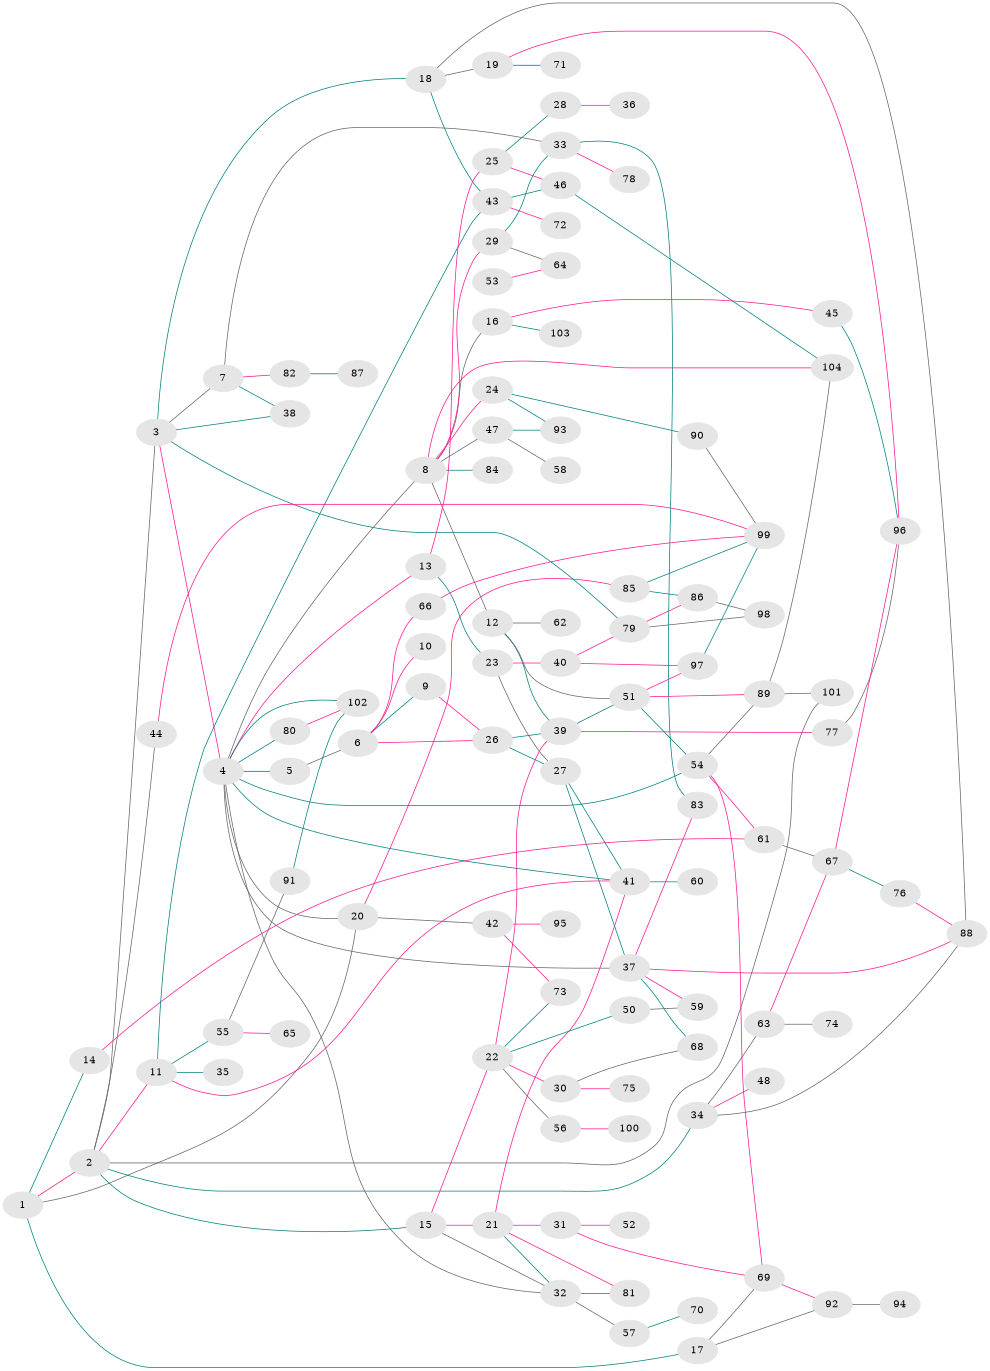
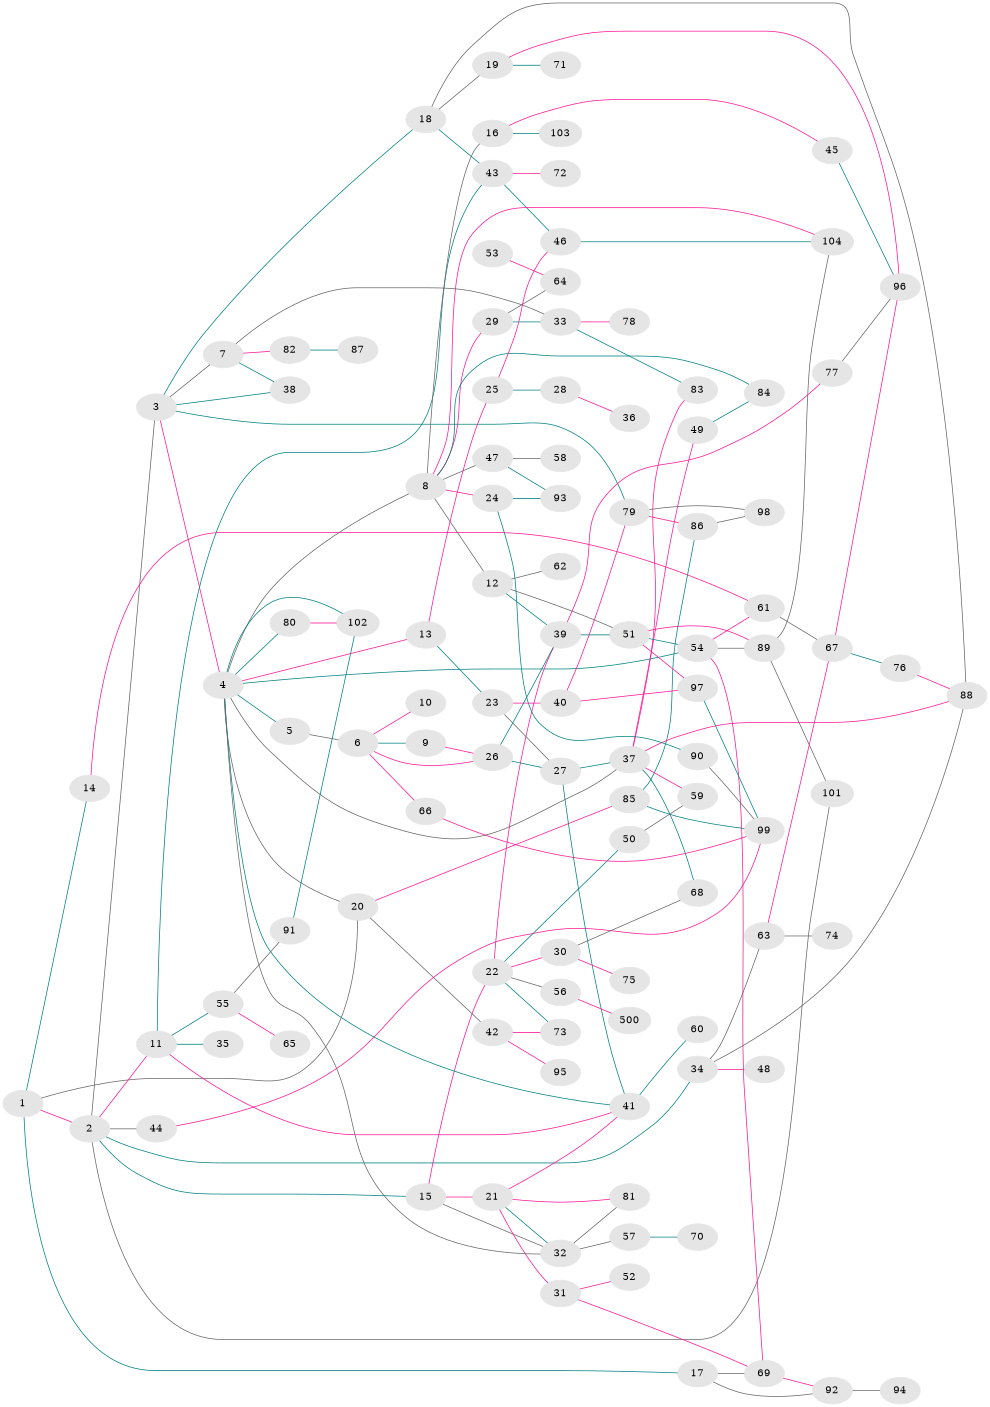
none -> (698, 430)
(630, 1129) -> (630, 1021)
